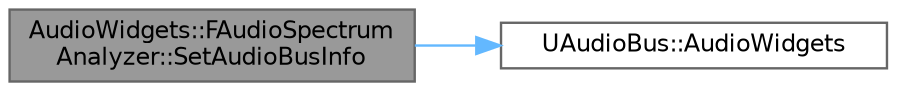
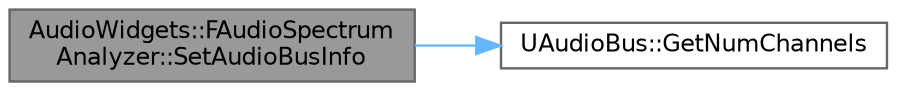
(694, 46) -> (694, 46)
